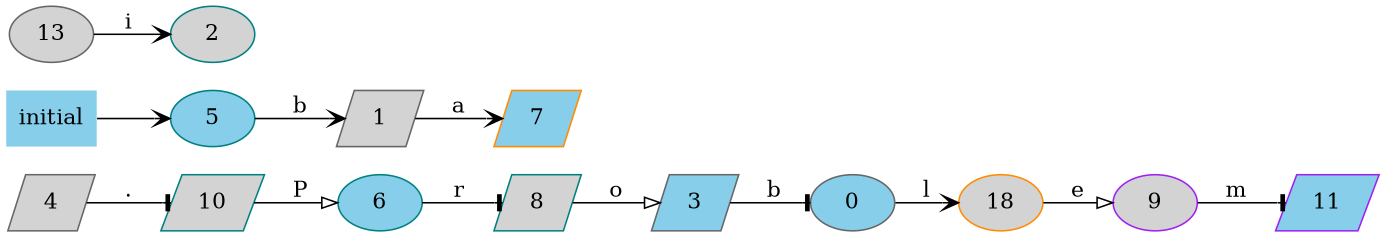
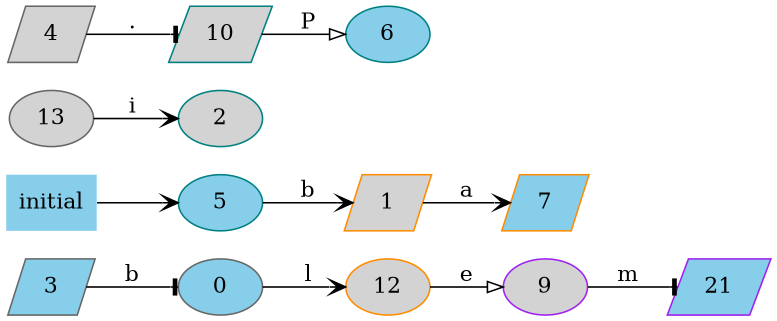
(380, 119) -> (388, 203)
(538, 203) -> none
(1001, 203) -> (388, 287)
(1327, 203) -> (719, 287)
